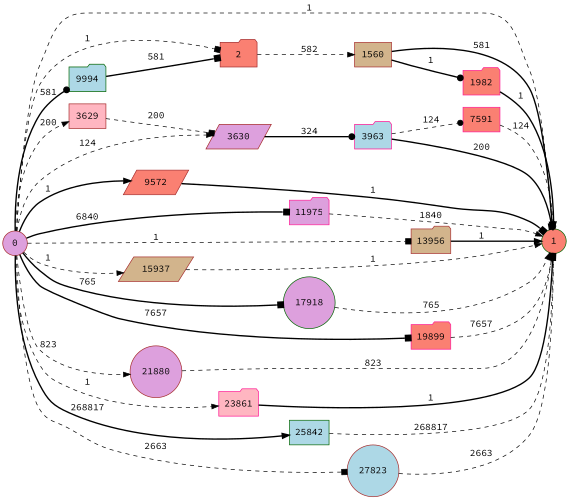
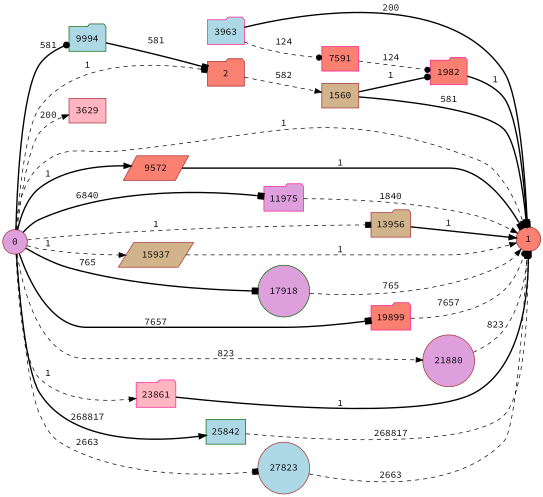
(239, 137) -> none
(541, 165) -> (392, 65)
(554, 241) -> (528, 239)
